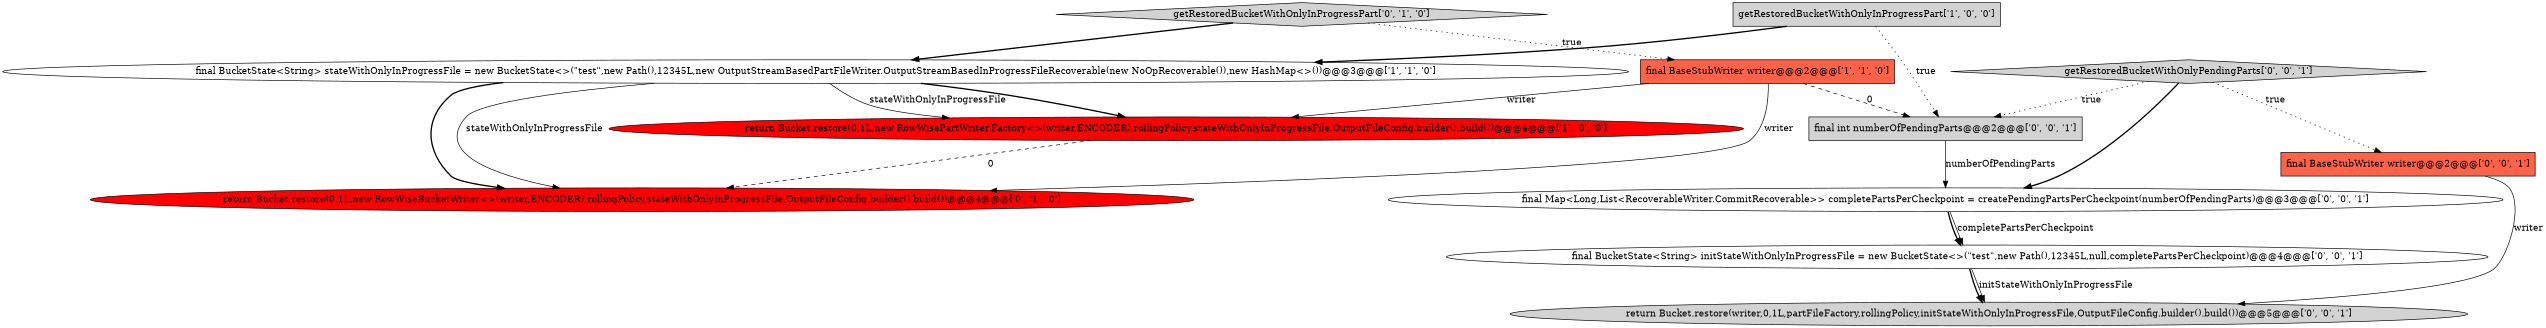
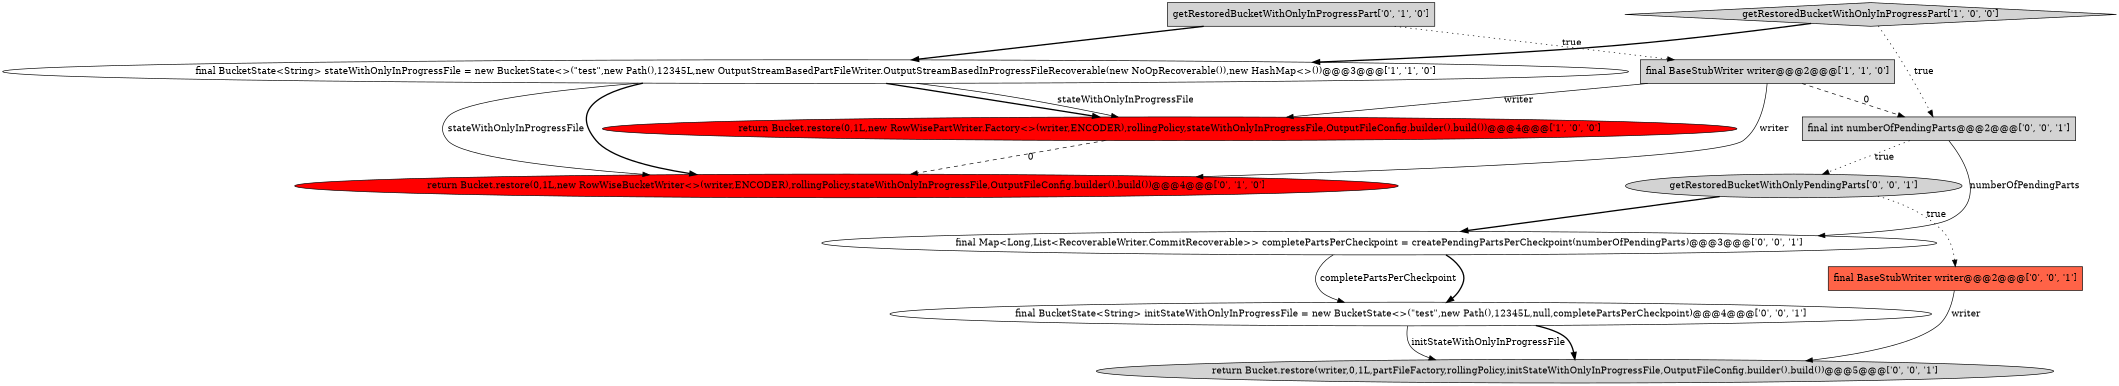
(1302, 14) -> (1301, 14)
(1867, 14) -> (1871, 14)
(1768, 72) -> (1768, 72)
(2189, 72) -> (1794, 186)
(2075, 98) -> (1869, 156)
